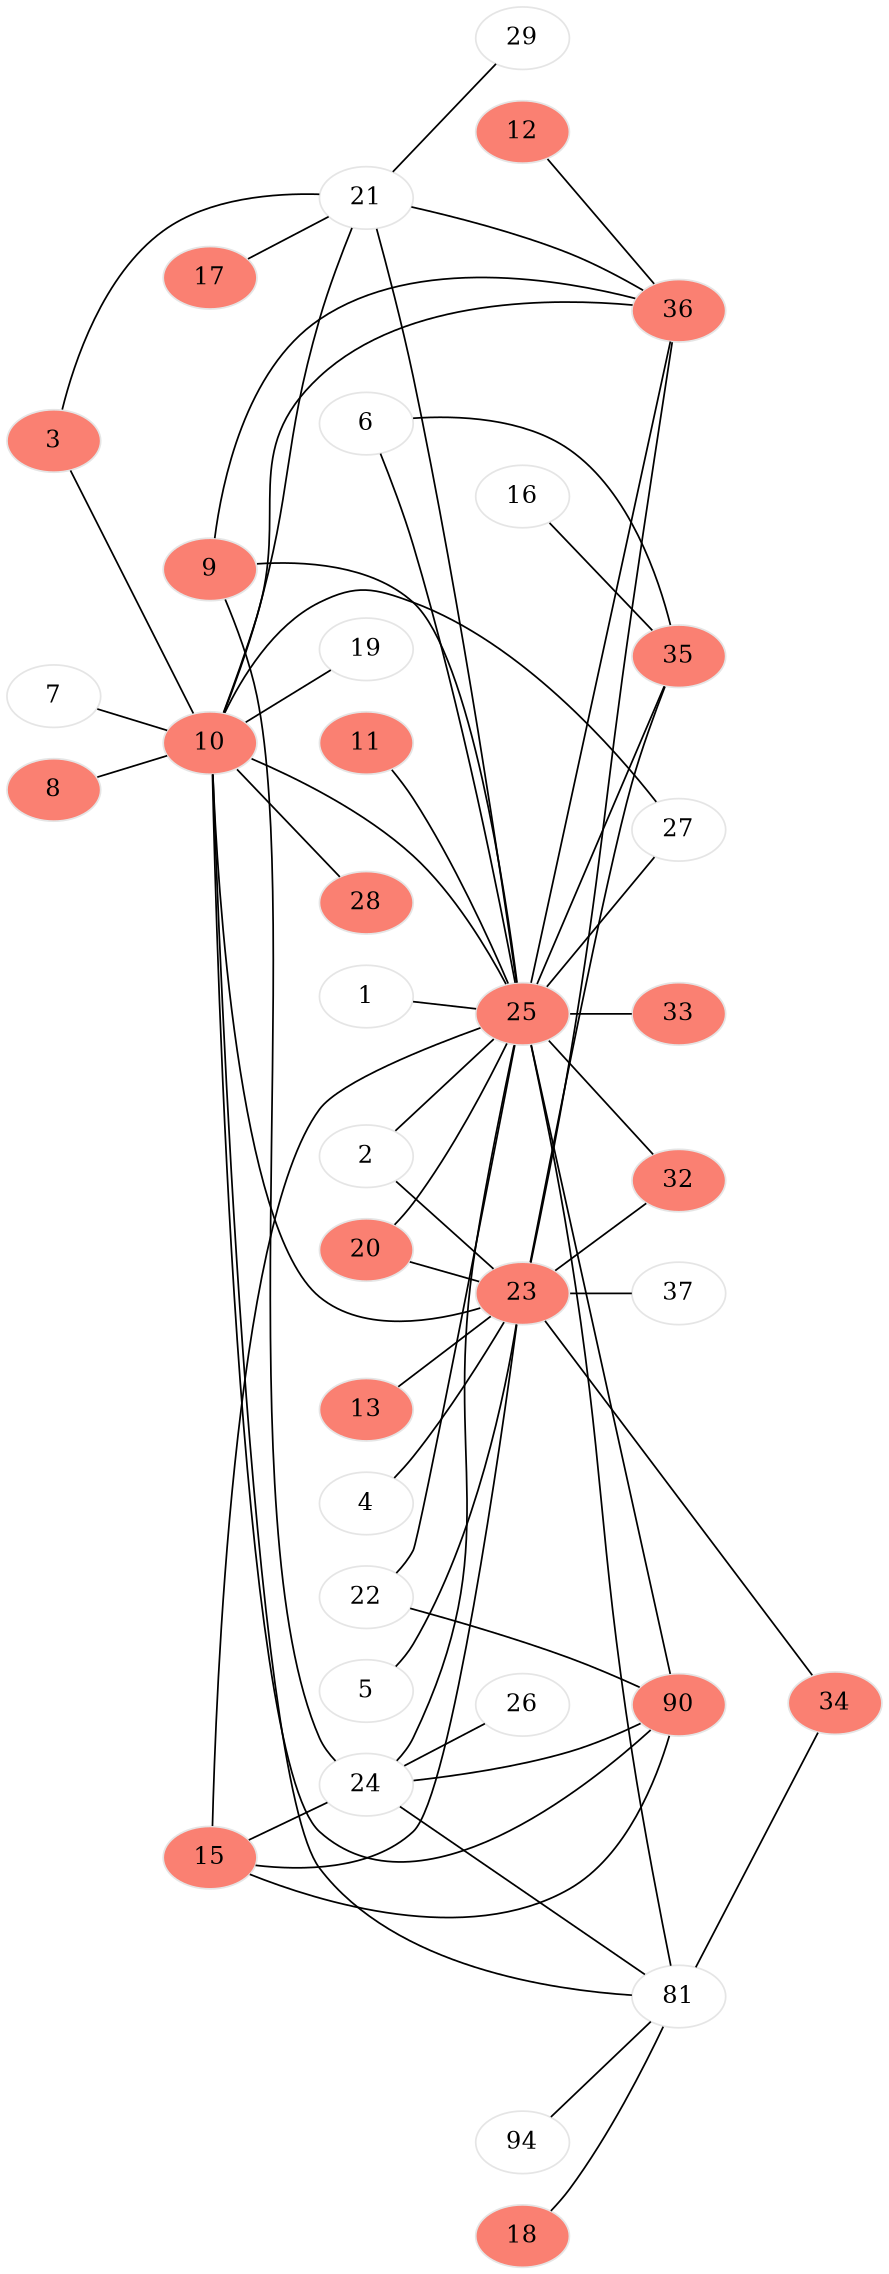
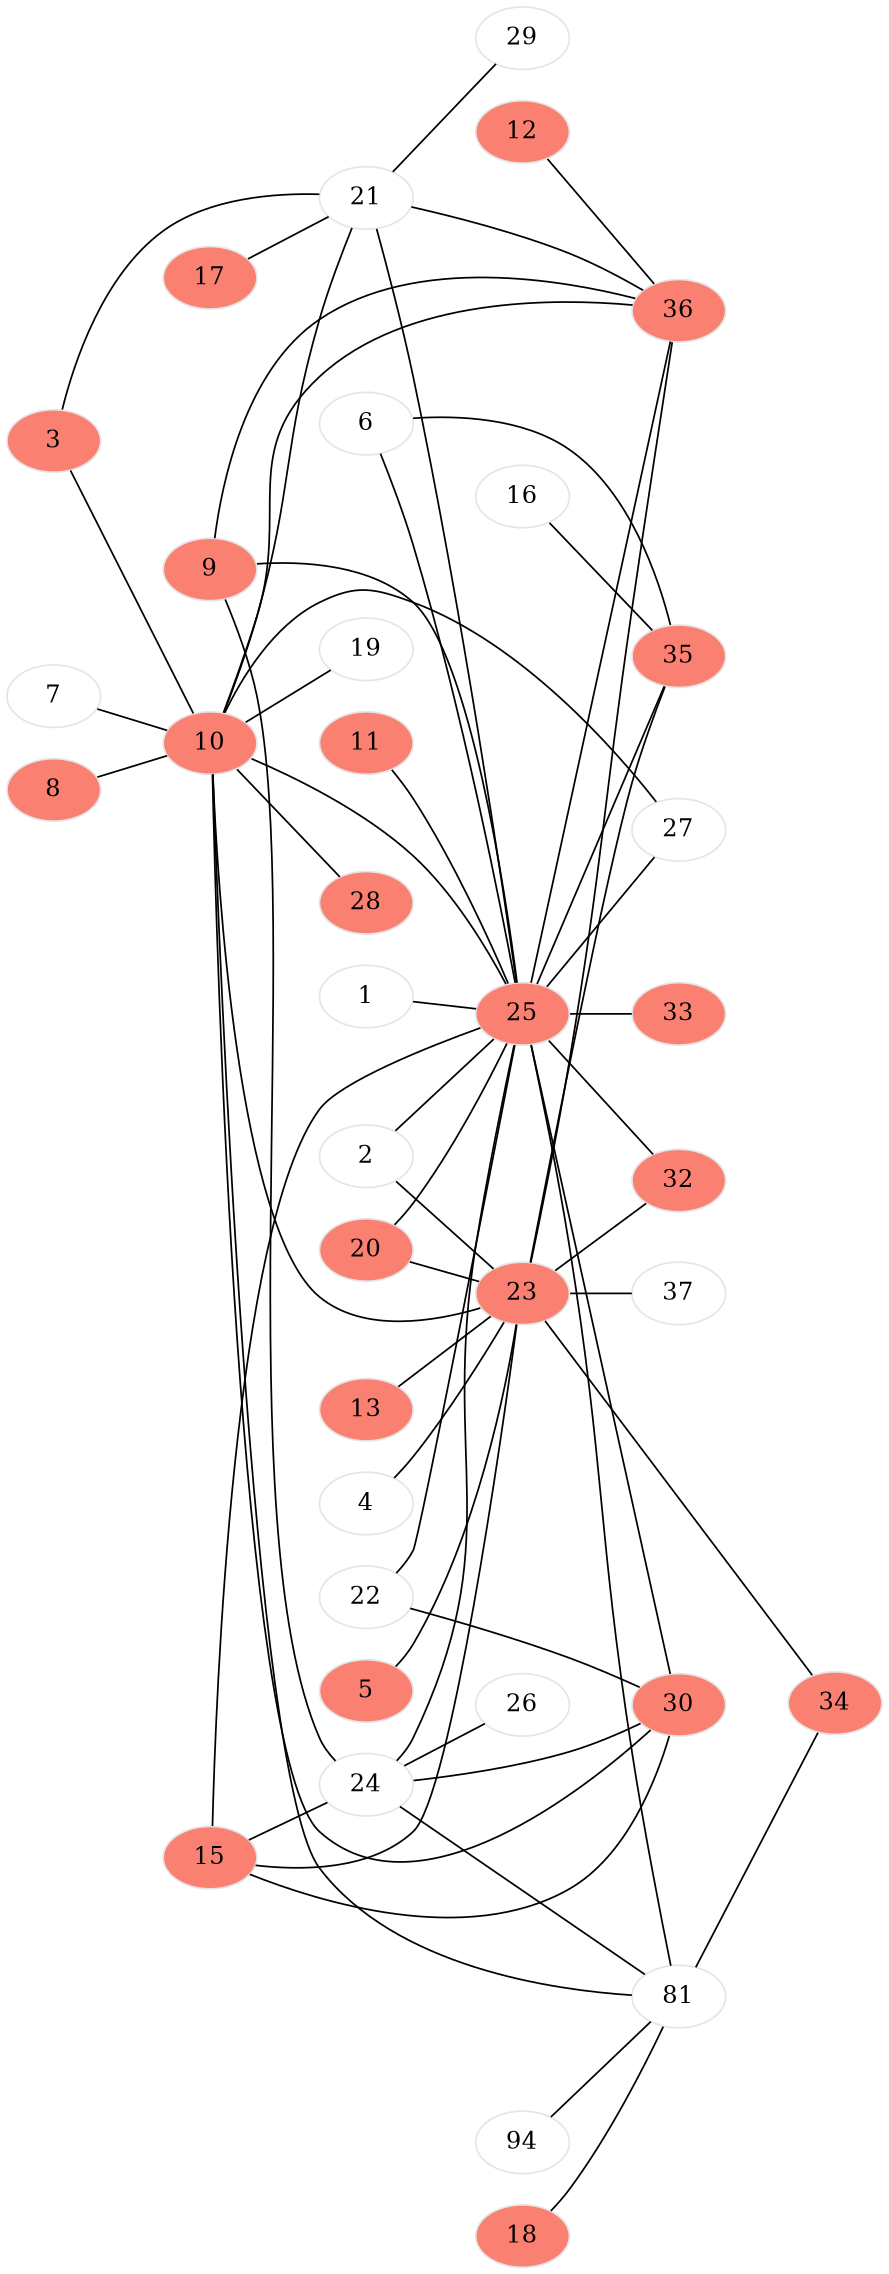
(366, 1691) -> (366, 1691)
(679, 1705) -> (679, 1705)
